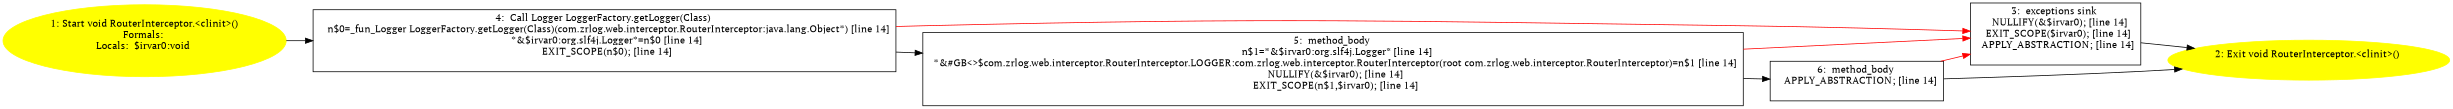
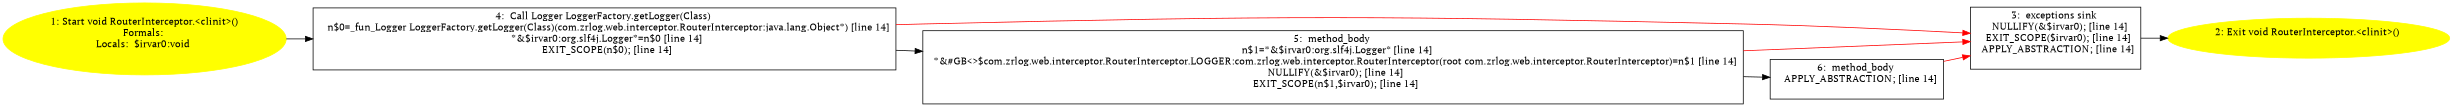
(2059, 75) -> none
